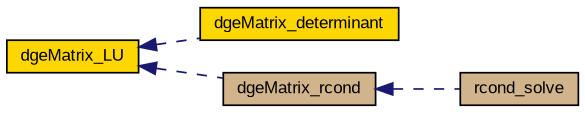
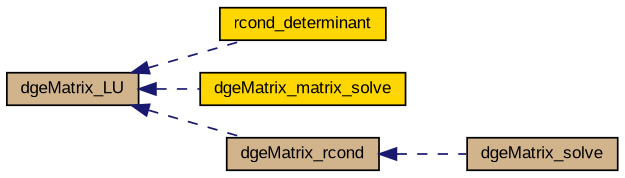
(299, 24) -> (303, 24)
(73, 56) -> (73, 89)
none -> (303, 89)
(519, 89) -> (542, 154)
